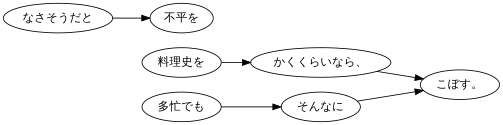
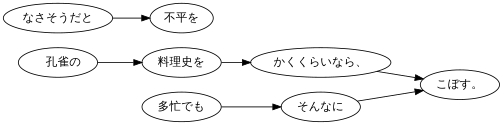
none -> (58, 62)
